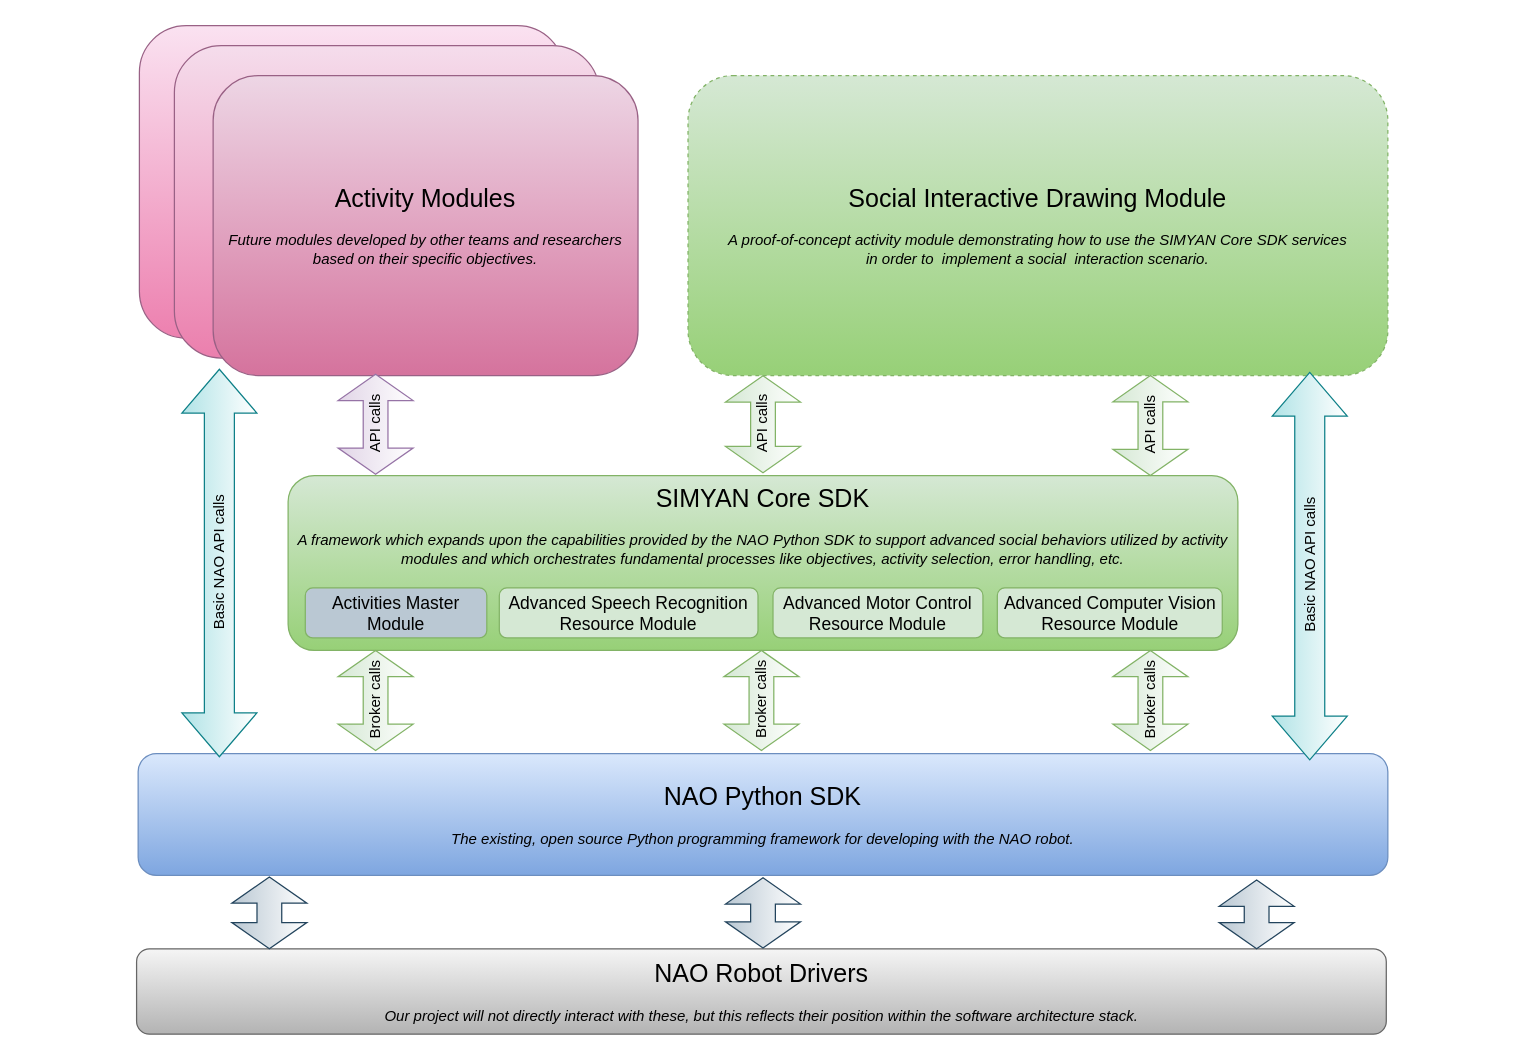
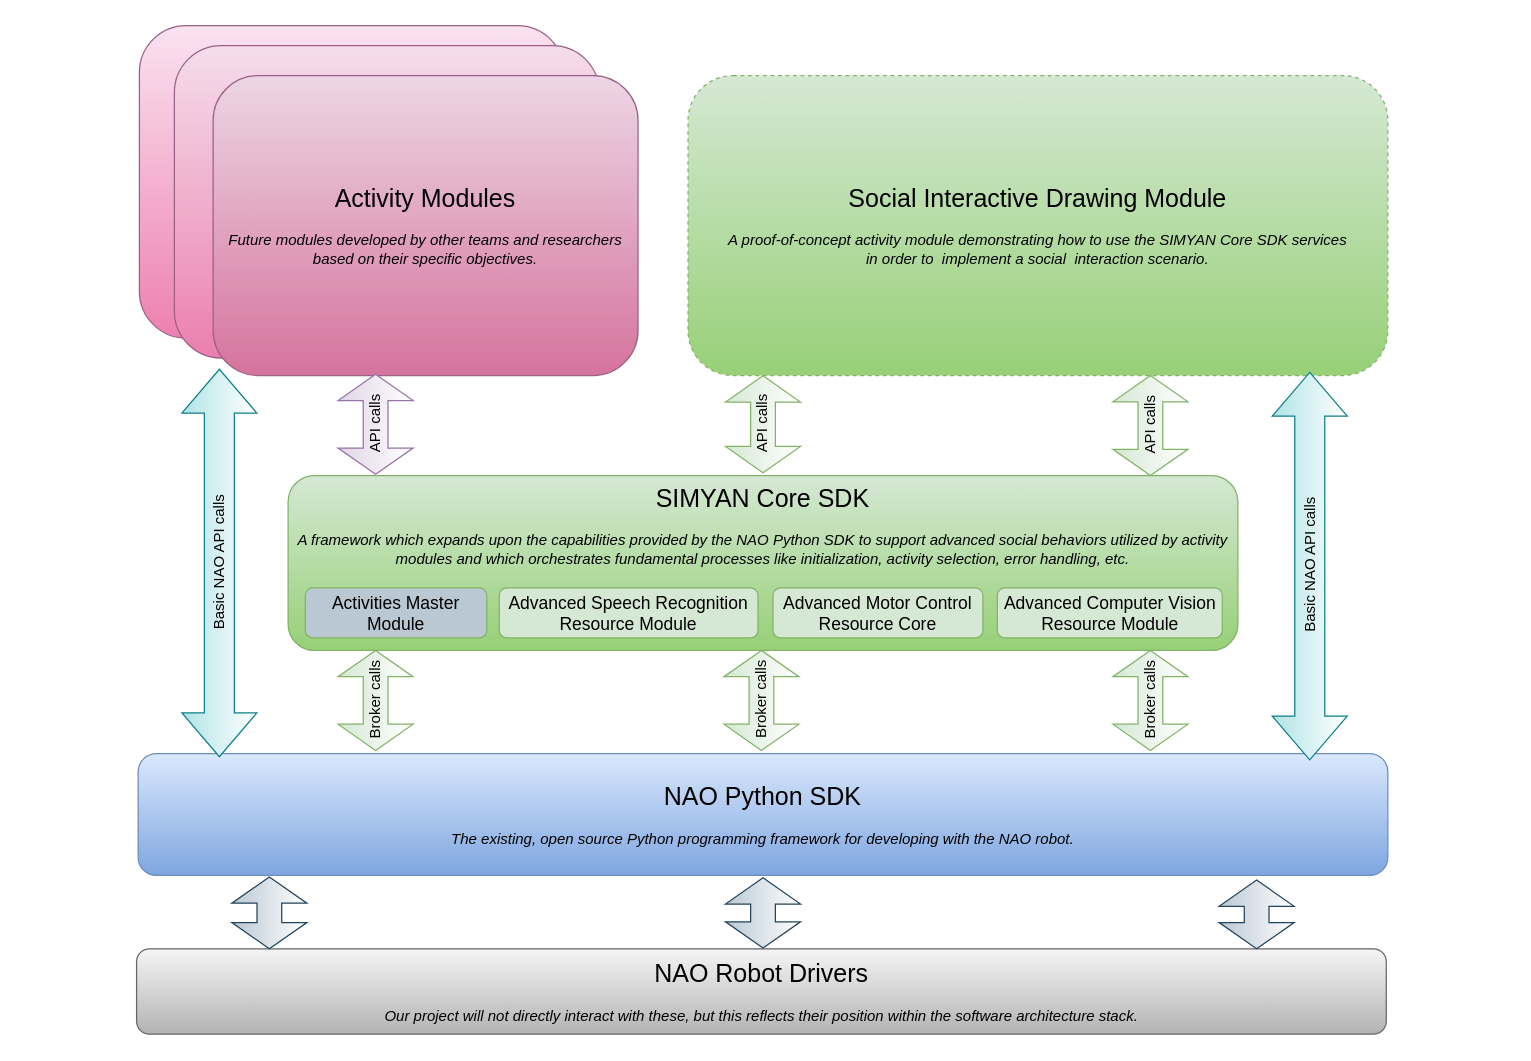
(763, 511) -> (763, 511)
(878, 613) -> (878, 613)
